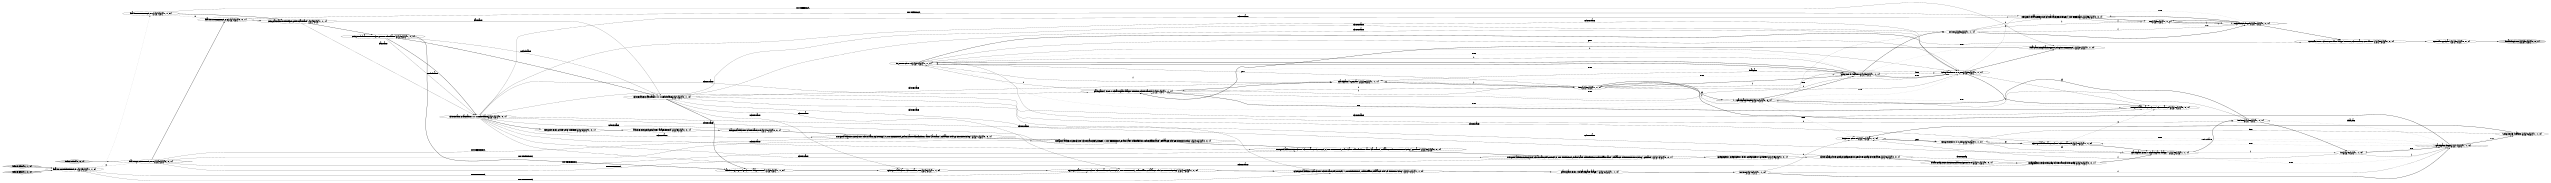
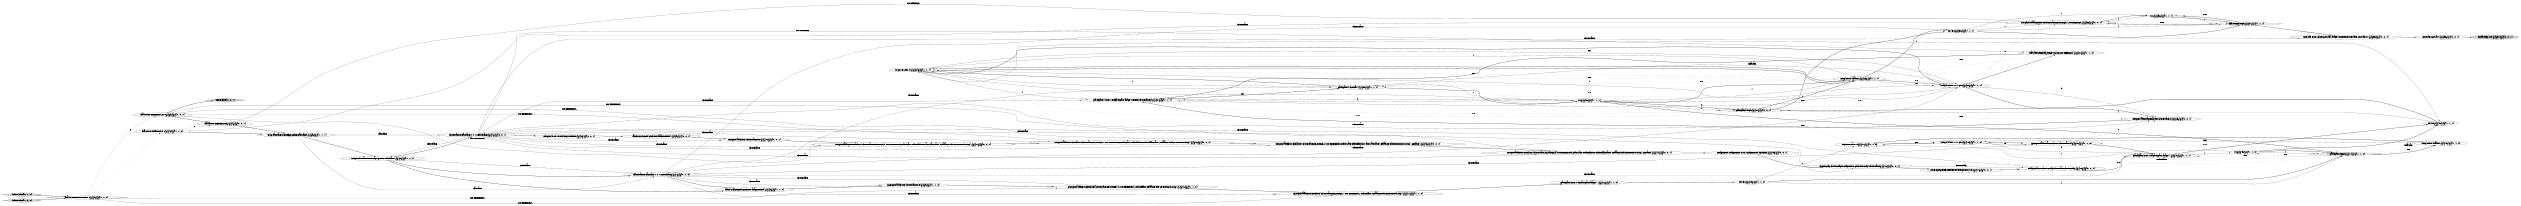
(1842, 49) -> (1840, 51)
none -> (1135, 79)
(2304, 134) -> (2349, 147)
(101, 162) -> (189, 105)
(151, 162) -> (162, 115)
(75, 169) -> (87, 198)
